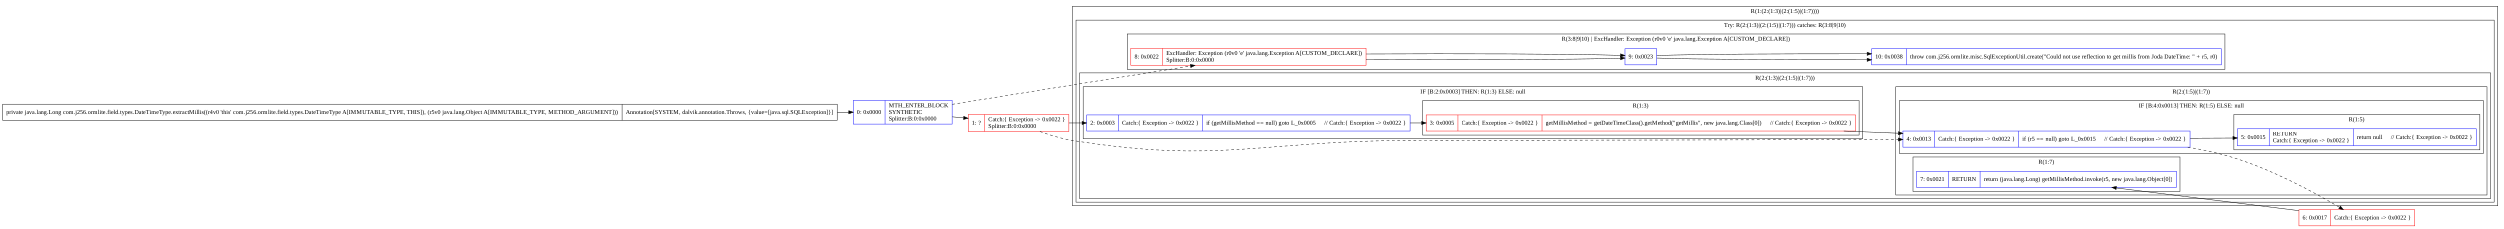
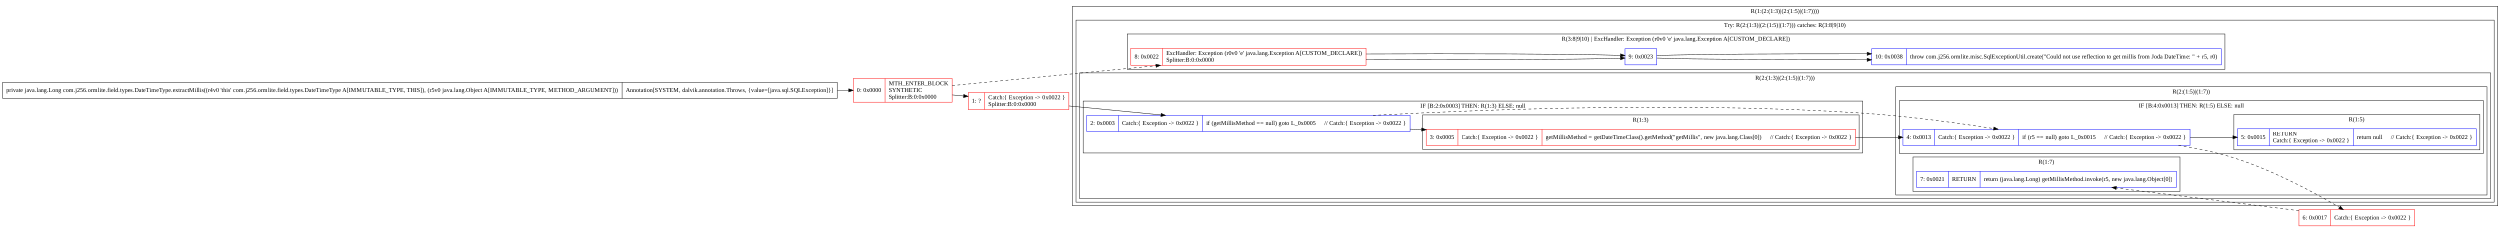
(903, 112) -> (903, 90)
(1361, 141) -> (1684, 107)
(2208, 199) -> (2208, 199)
